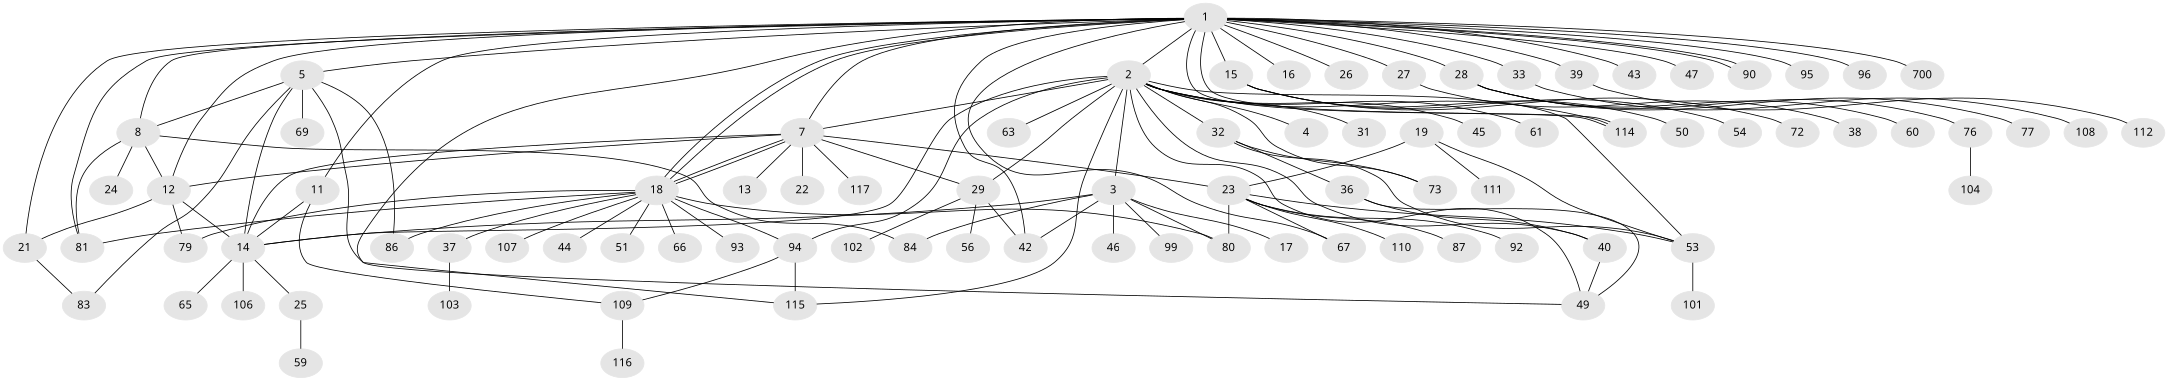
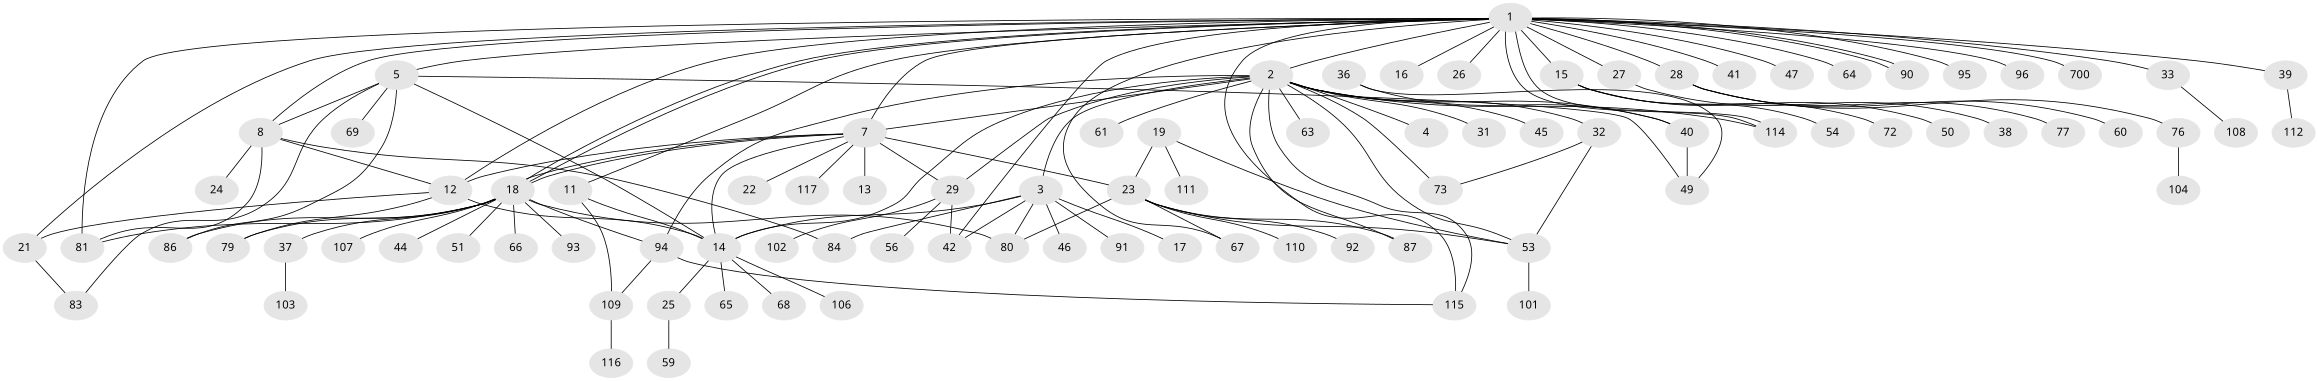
(1634, 75) -> (1734, 75)
none -> (1850, 75)
(1283, 162) -> none
(1271, 191) -> (1260, 161)
(1171, 248) -> (1122, 248)
none -> (784, 306)
